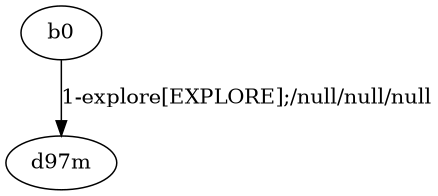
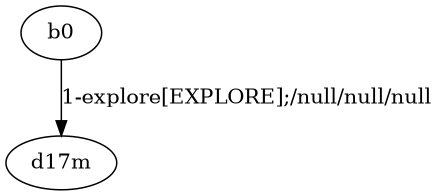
(61, 163) -> (61, 163)
